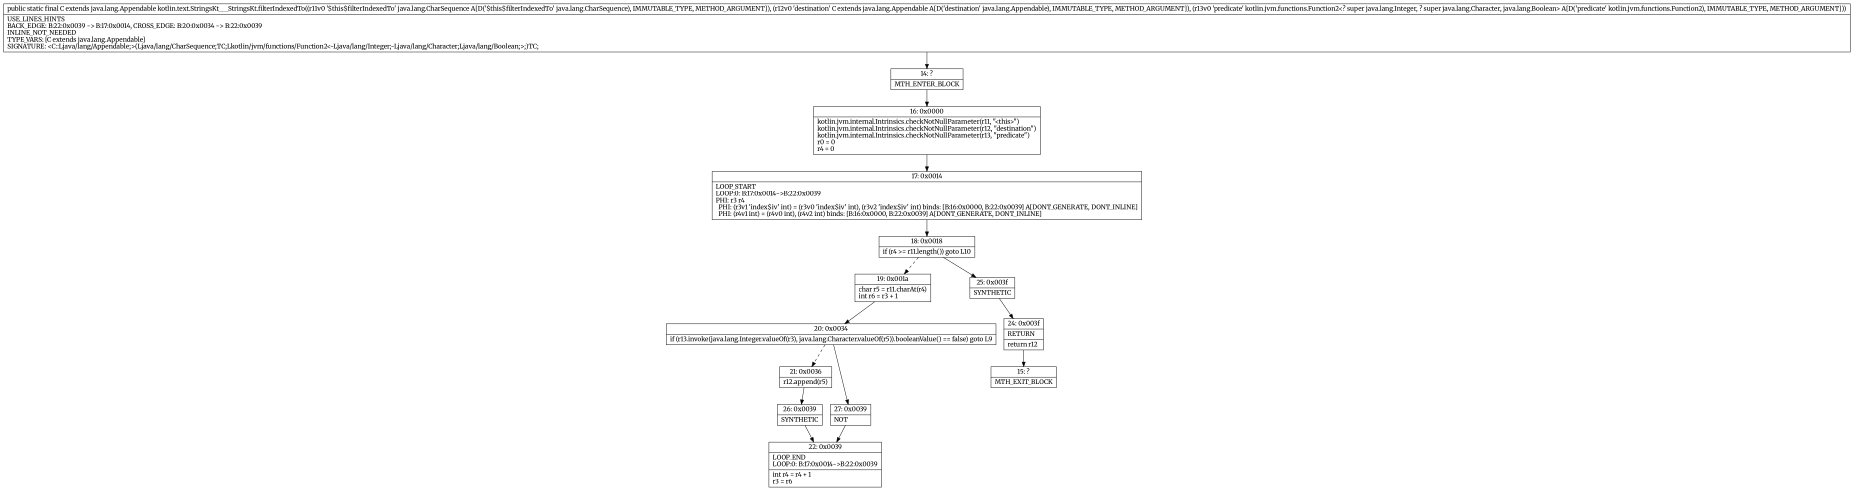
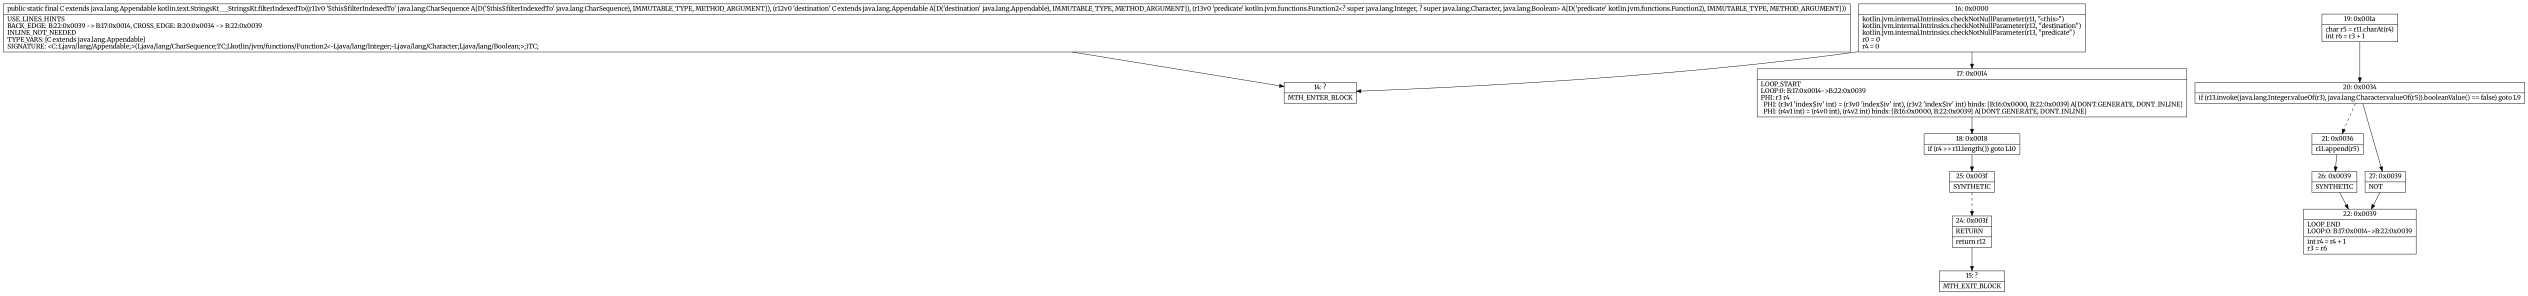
(927, 96) -> (1610, 77)
(913, 264) -> none
(1005, 307) -> (1972, 202)
(806, 382) -> (2338, 149)
